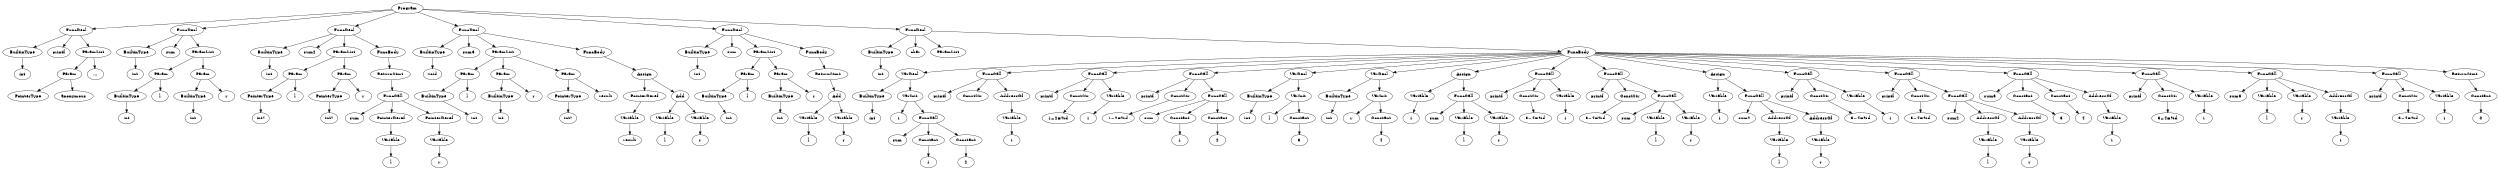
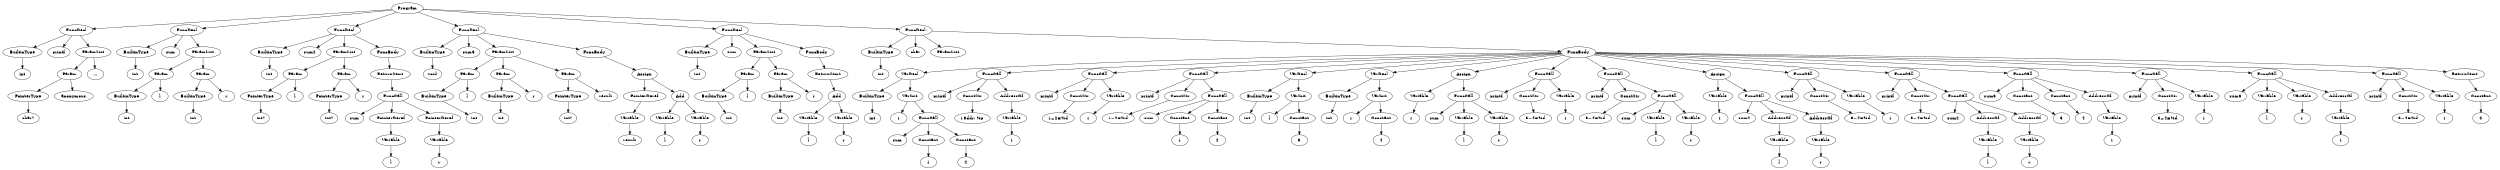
none -> (28, 118)
none -> (972, 118)
